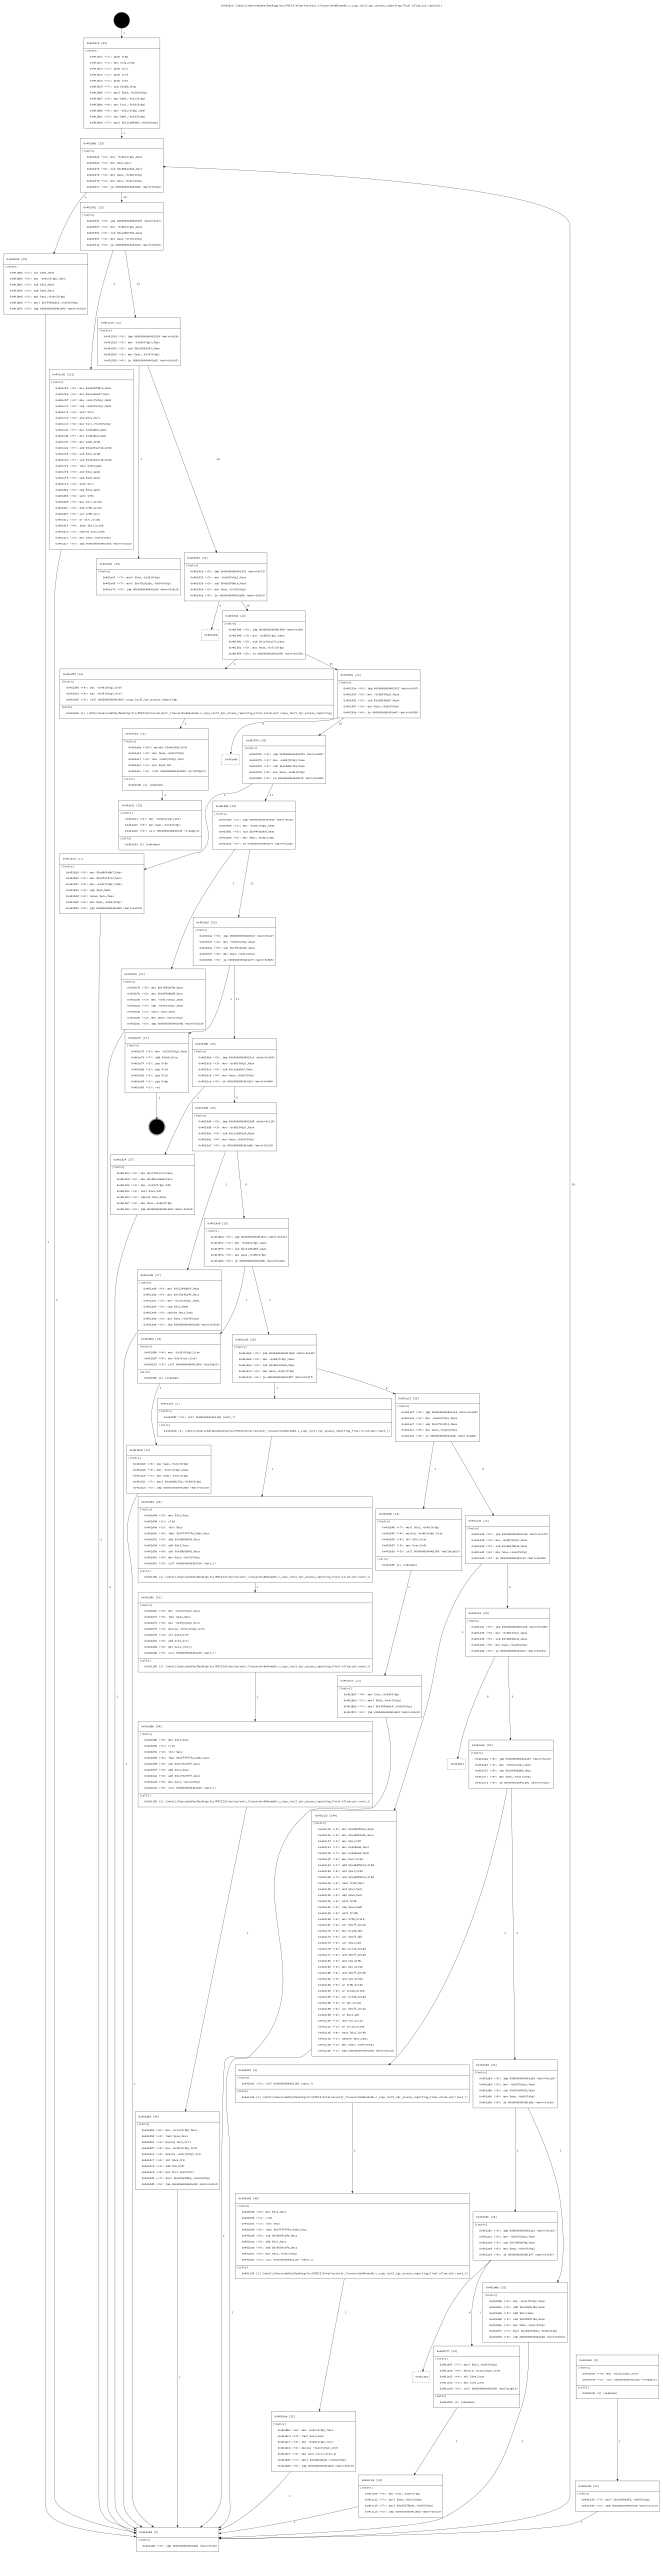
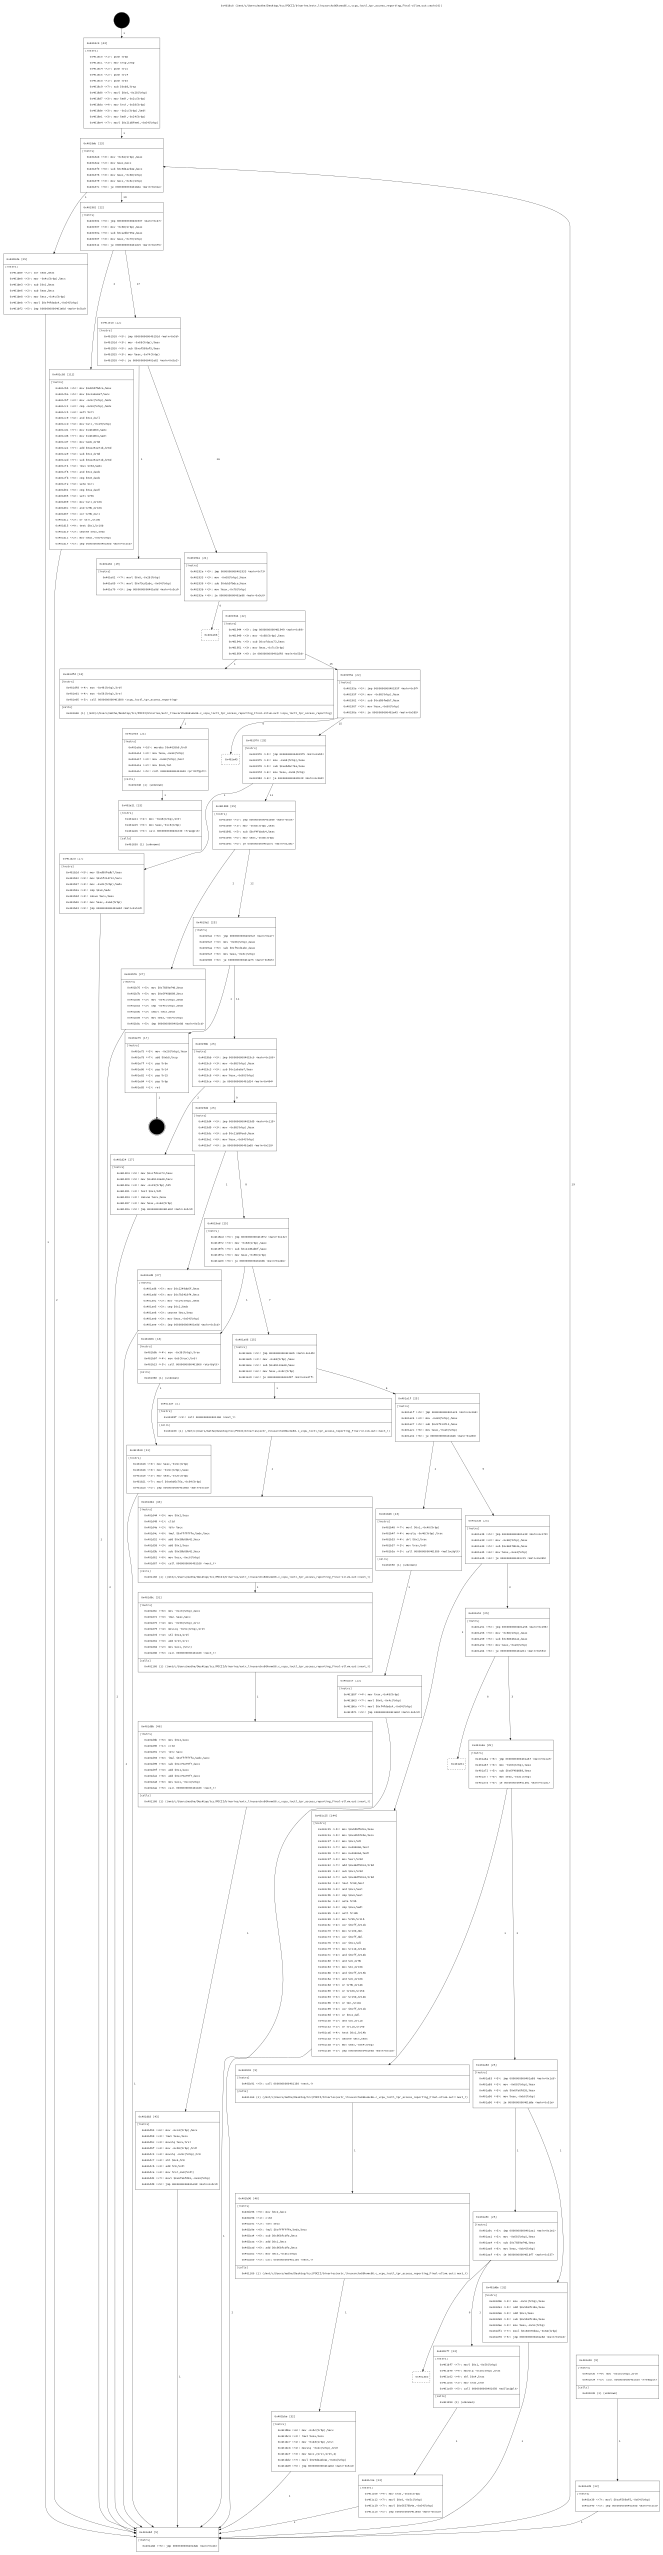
(244, 605) -> none
